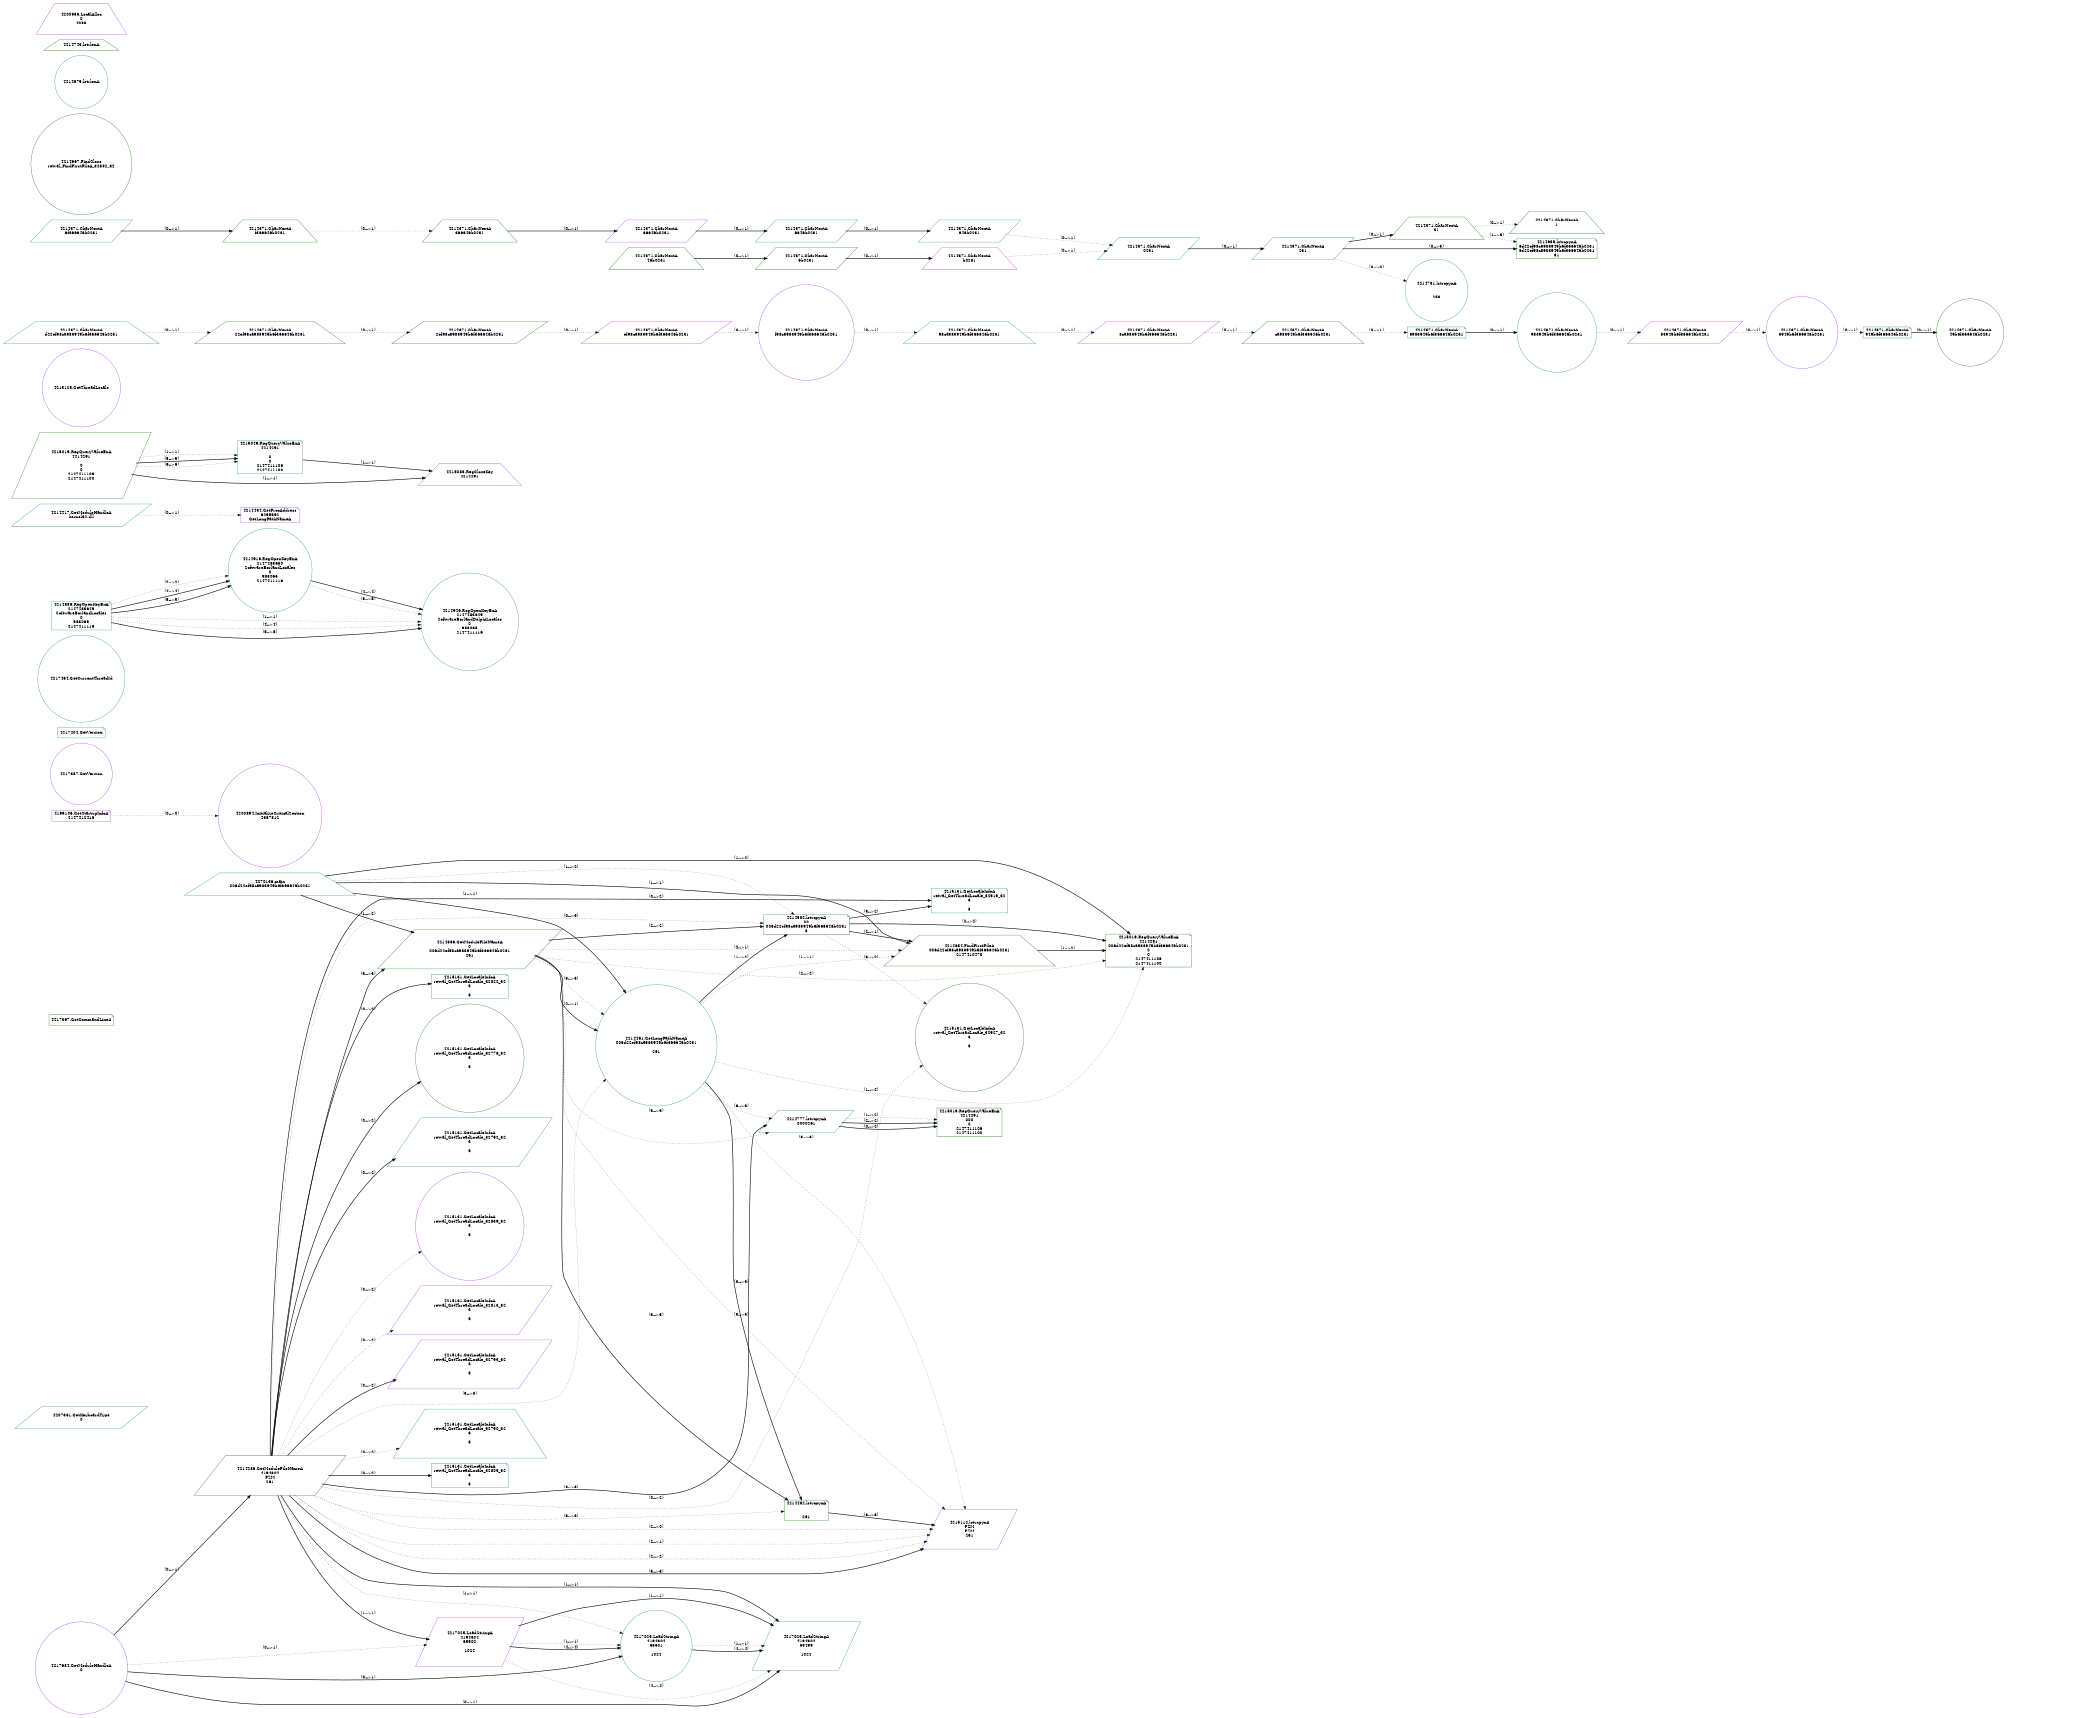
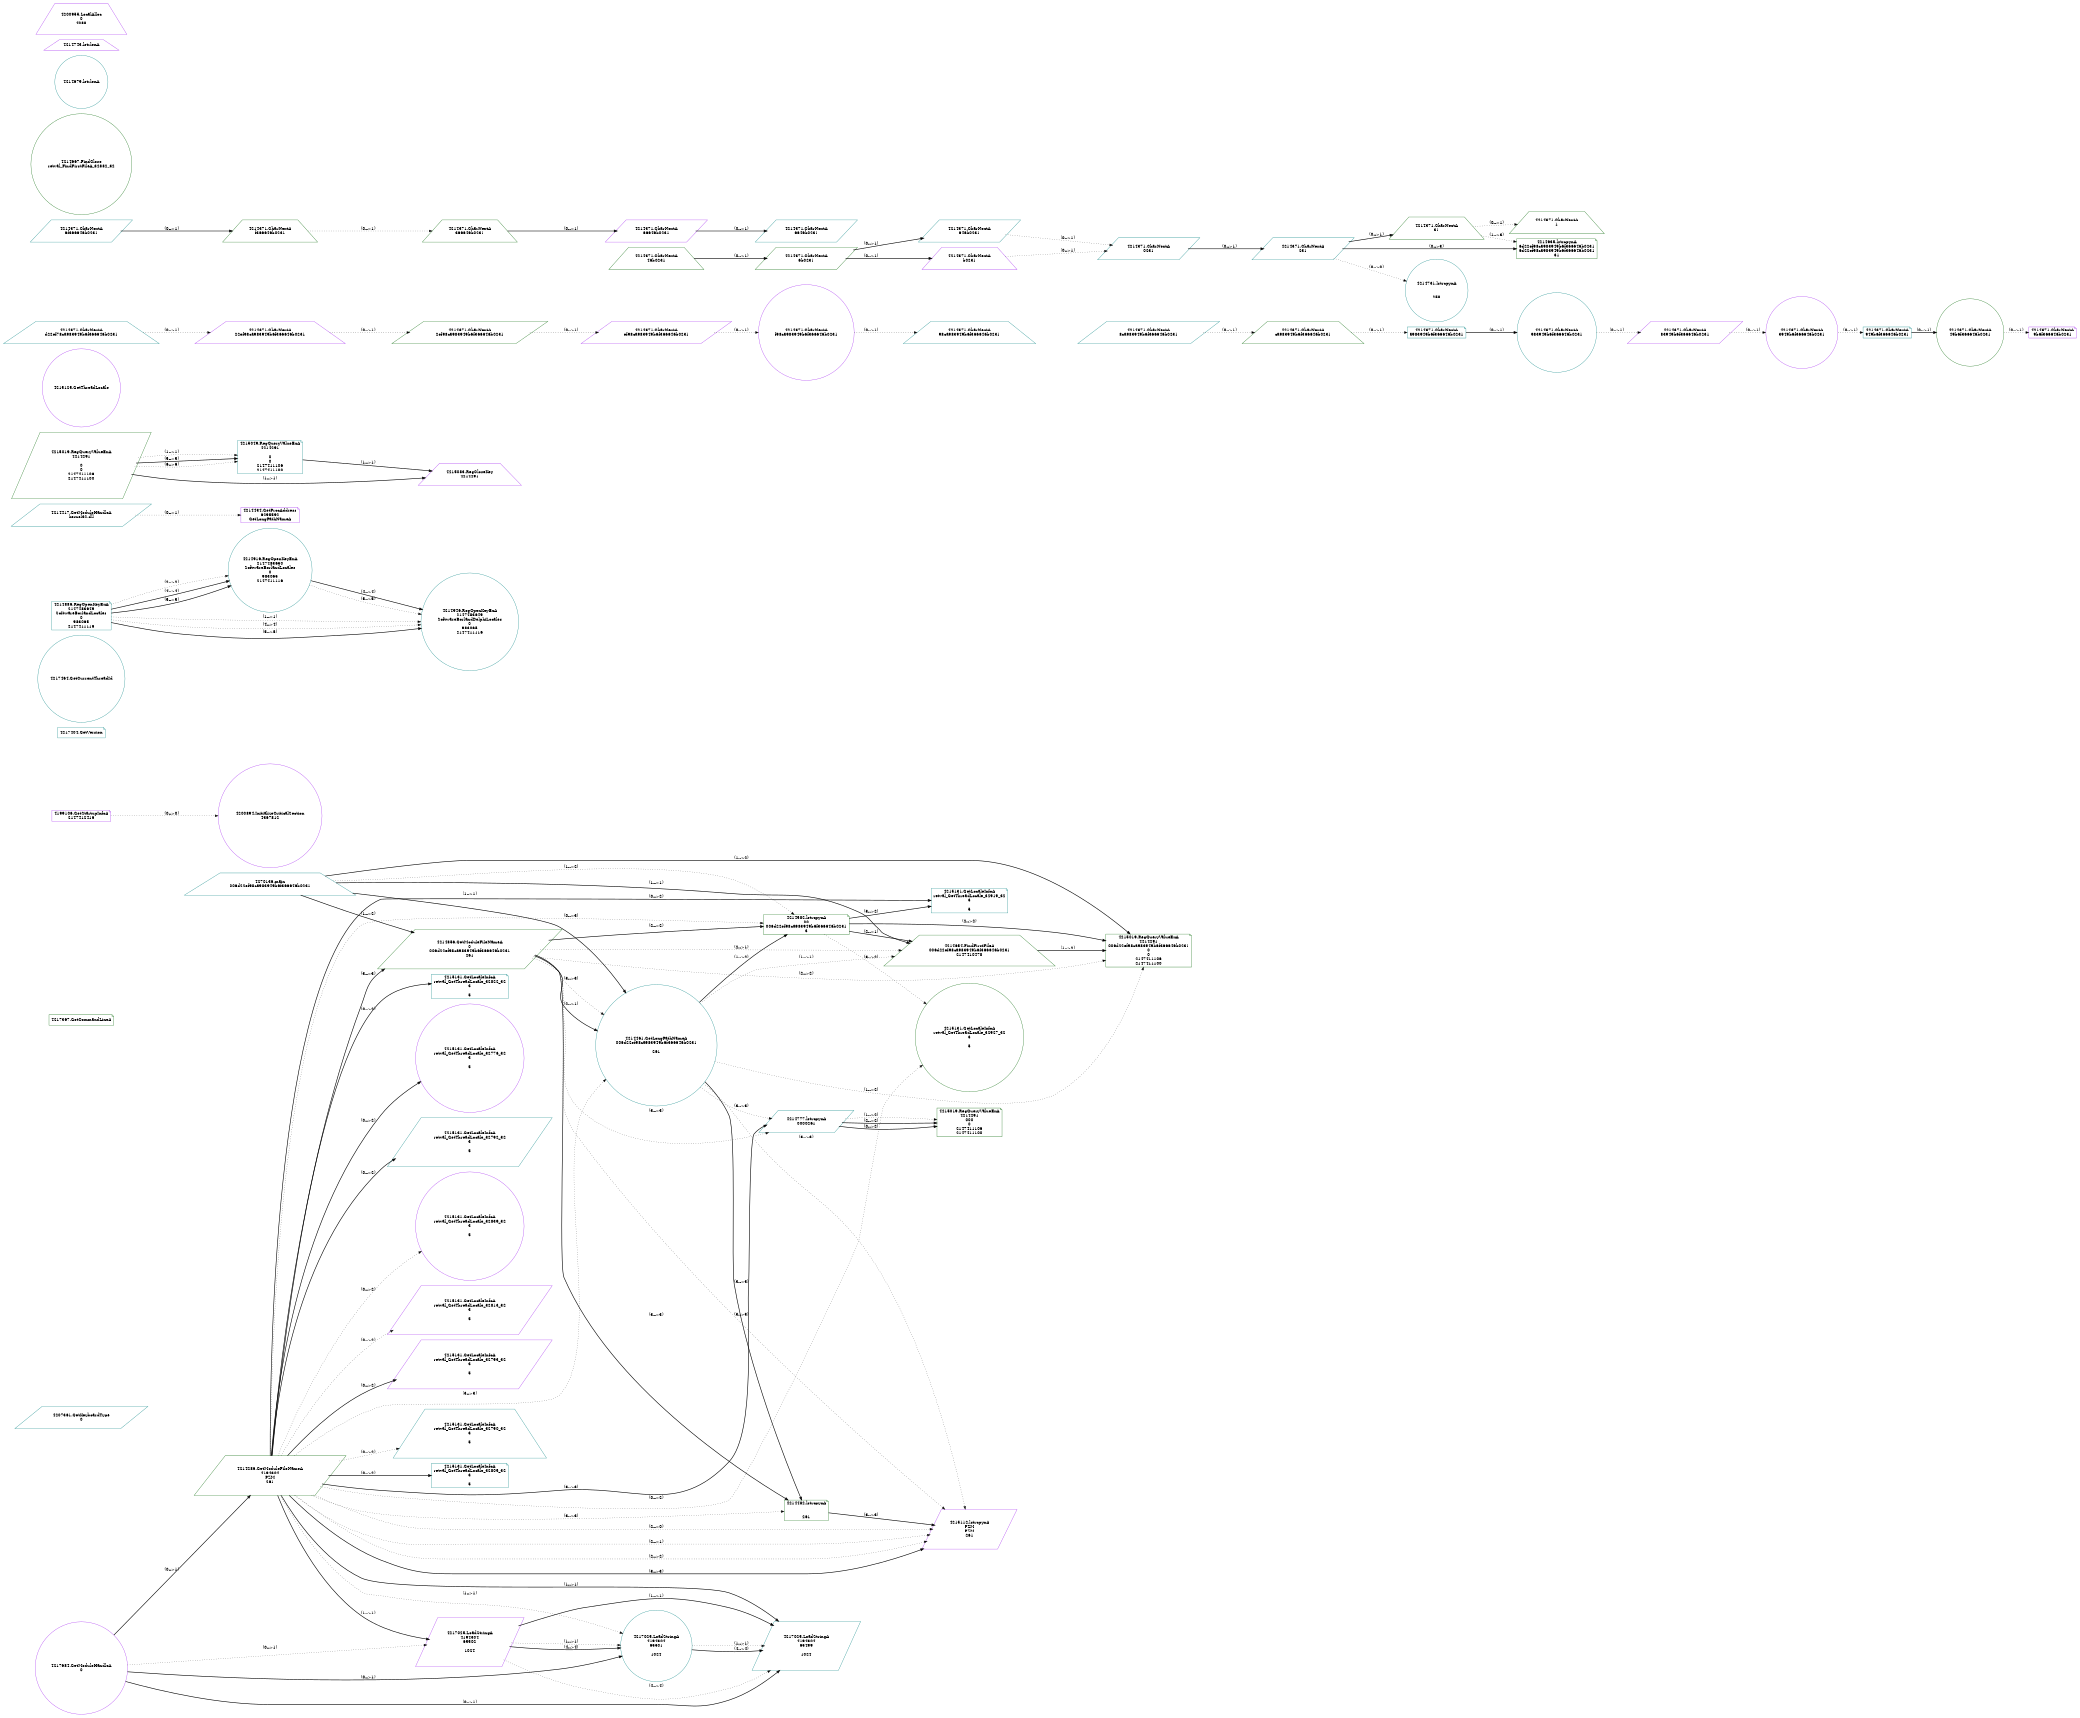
(81, 45) -> (81, 45)
(886, 231) -> (887, 244)
(81, 332) -> (81, 332)
(270, 332) -> (270, 332)
(1057, 332) -> none
(1149, 332) -> (1149, 332)
none -> (2053, 332)
(81, 774) -> none
(470, 1058) -> (470, 1058)
